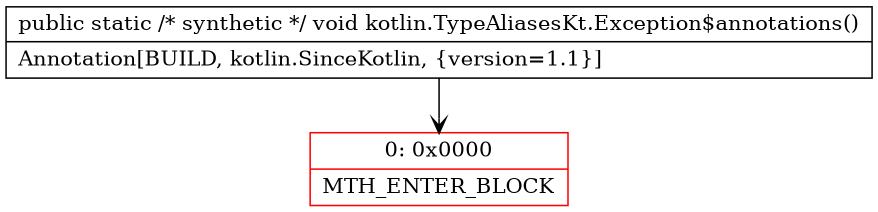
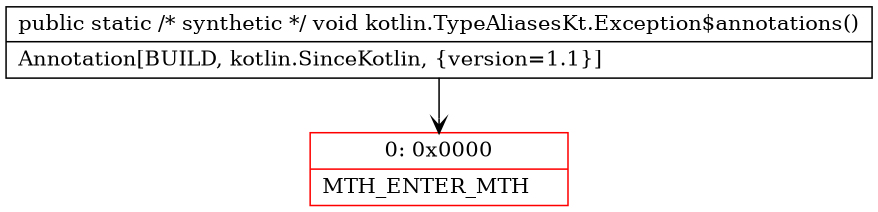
(439, 187) -> (426, 187)
